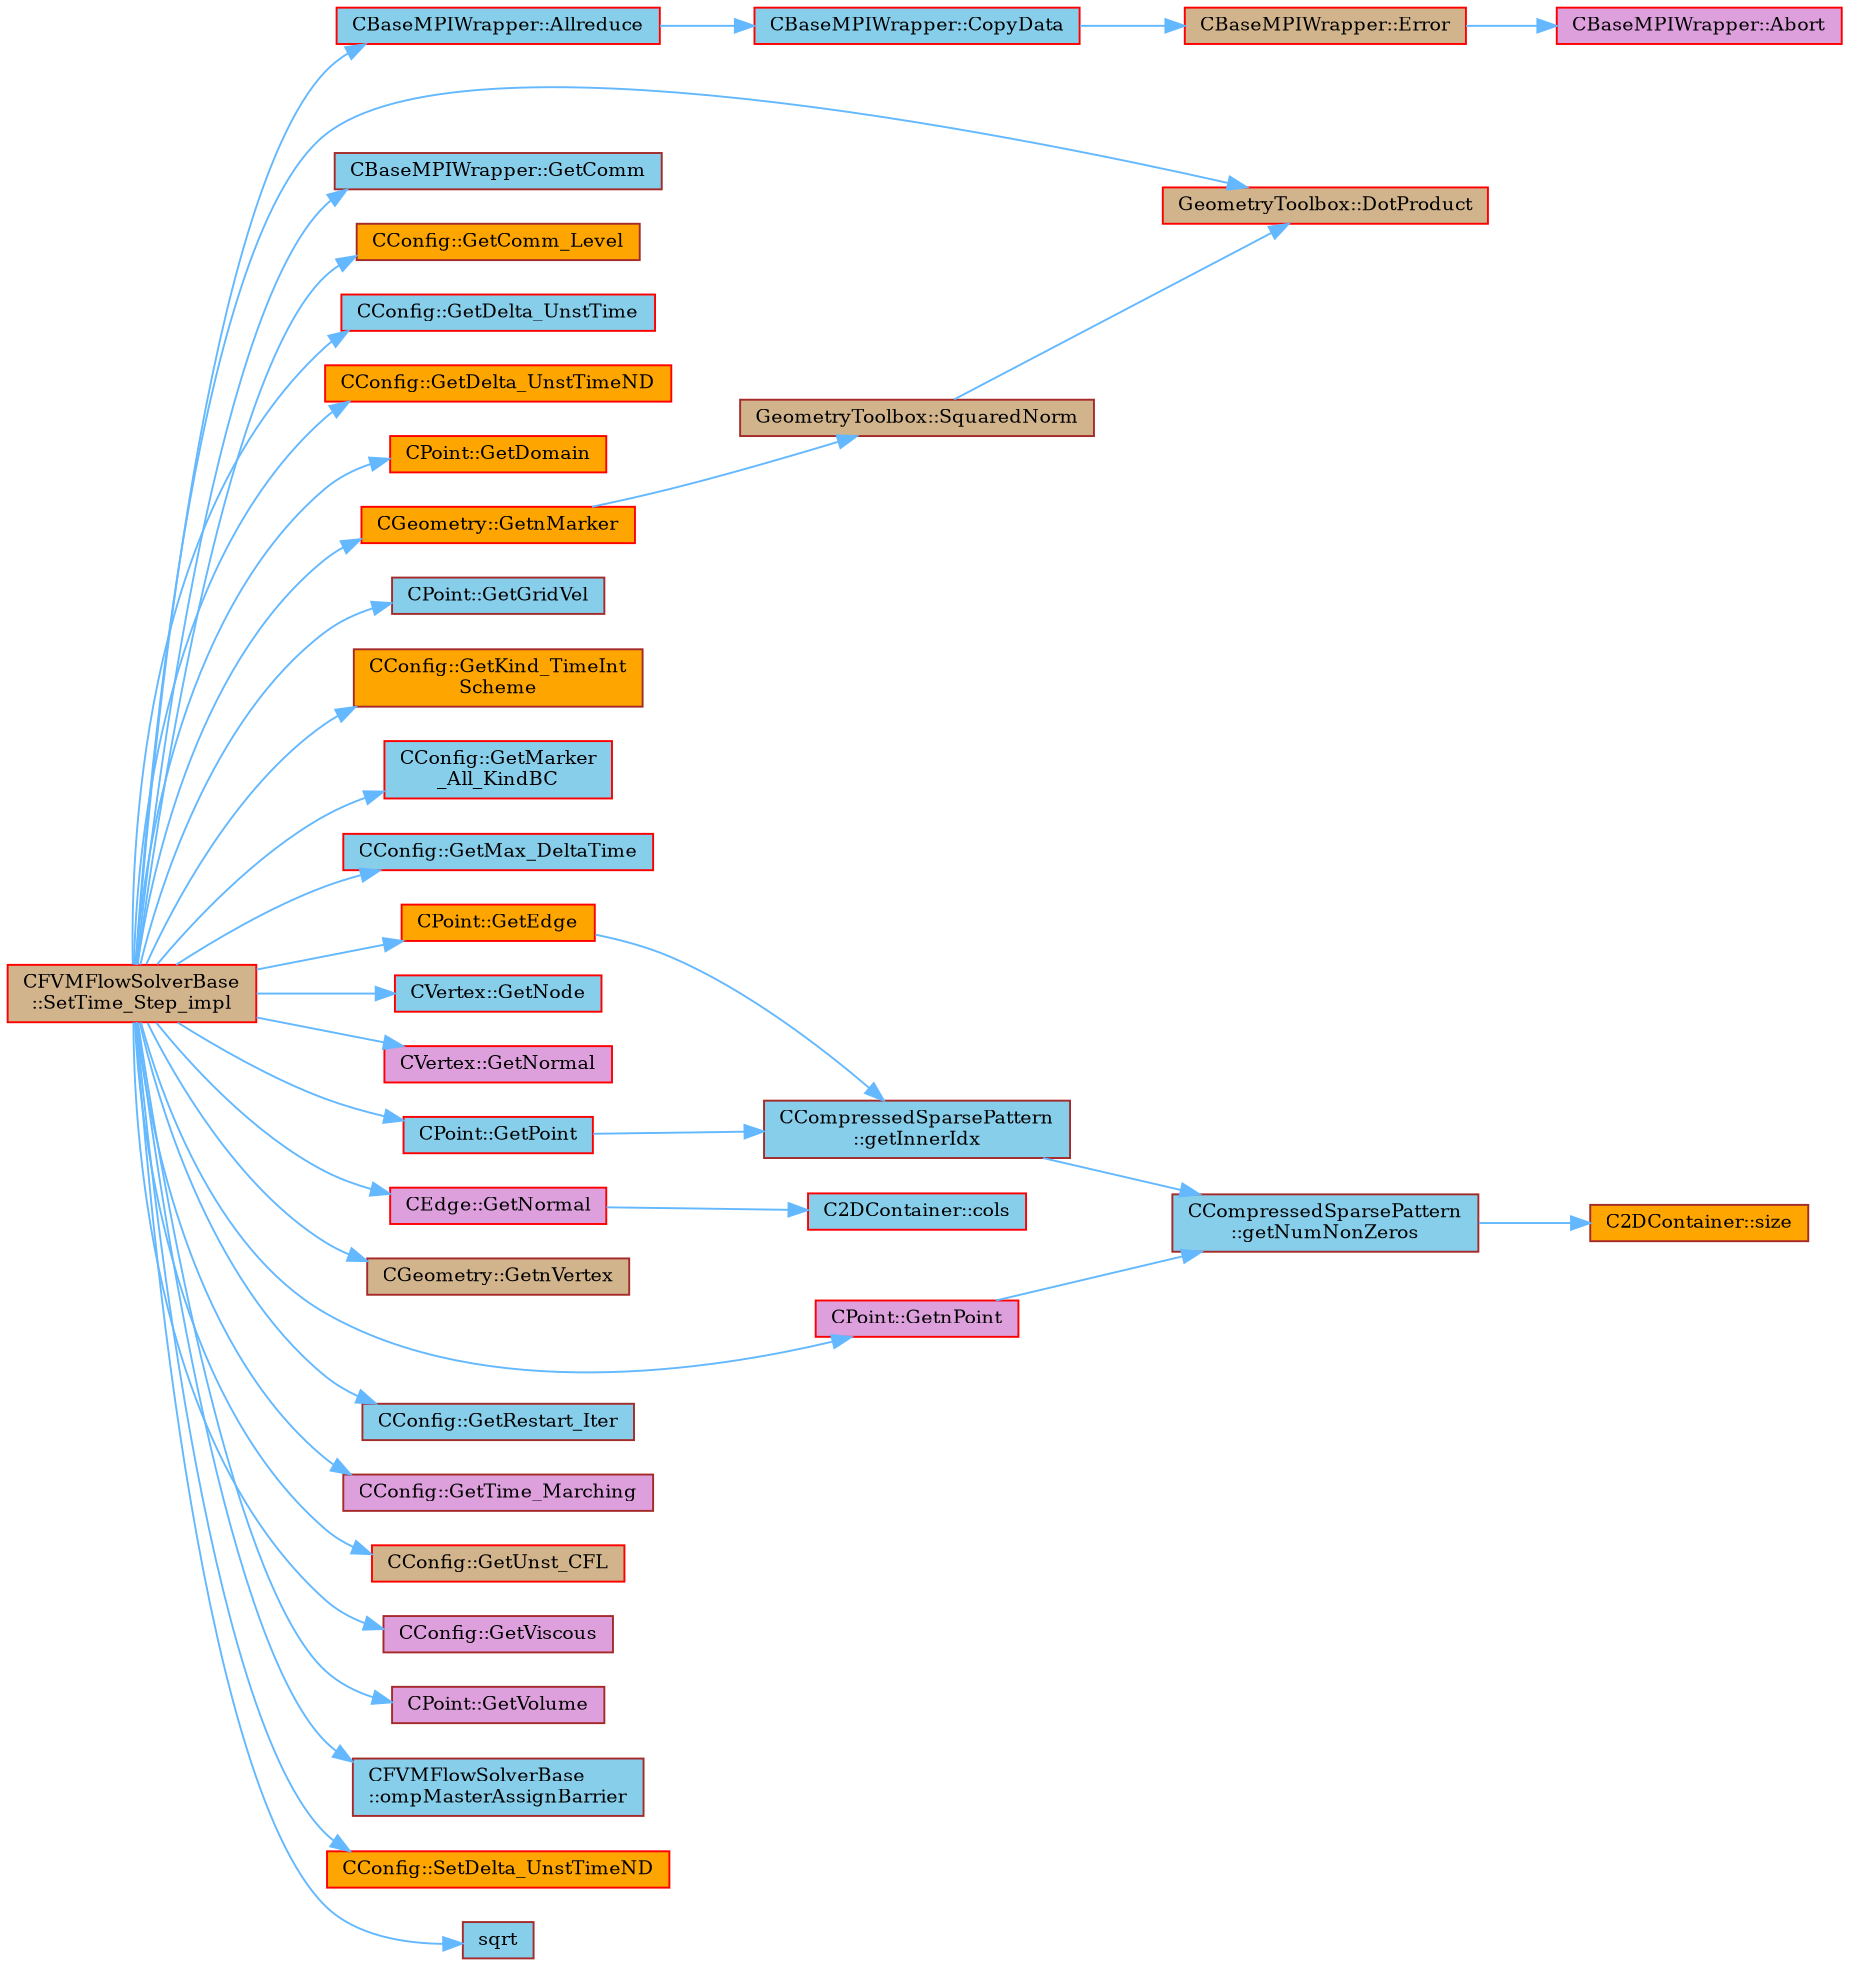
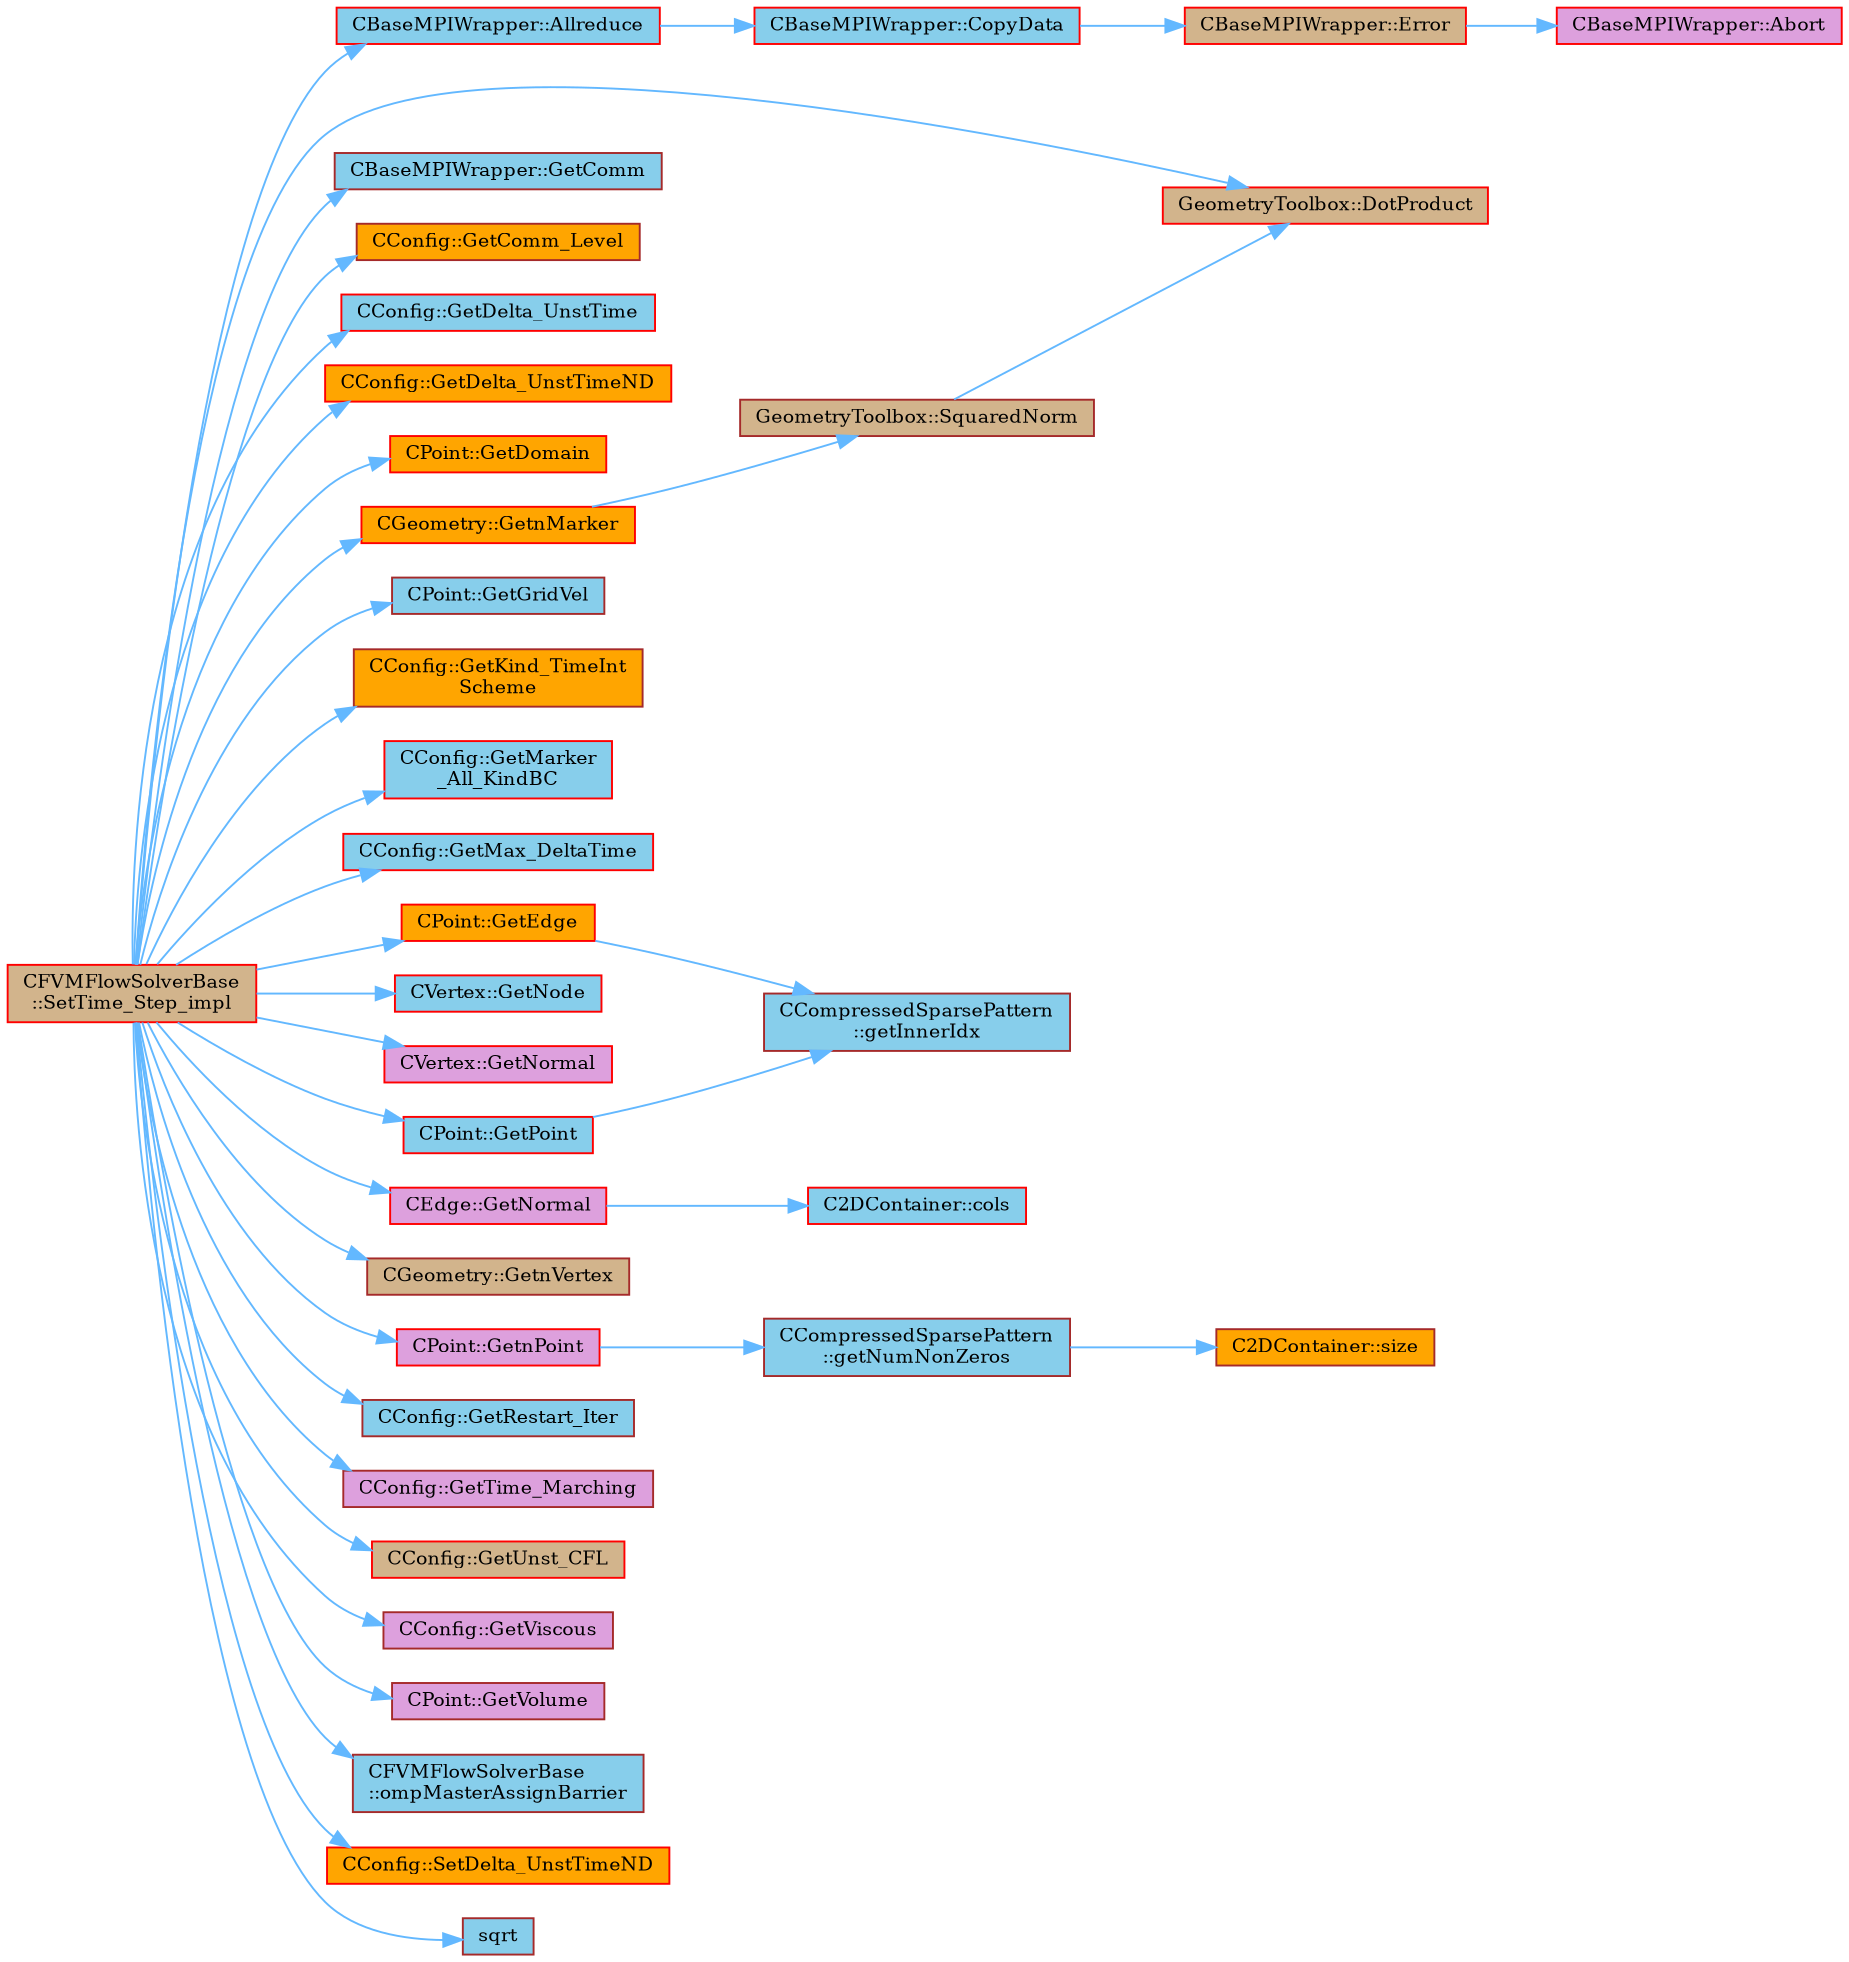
(1112, 1174) -> none
